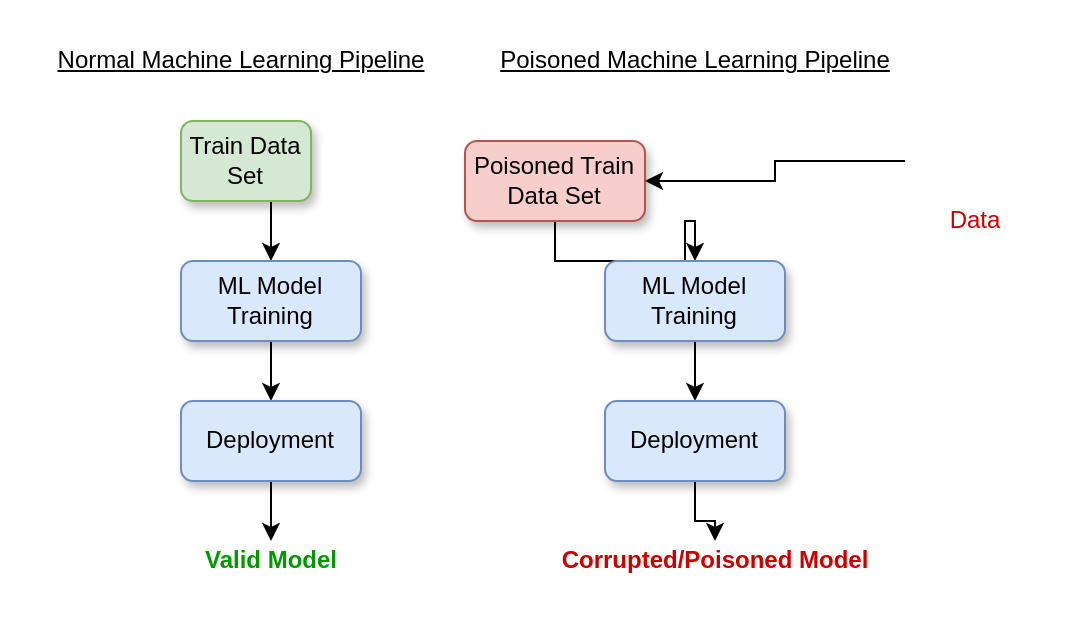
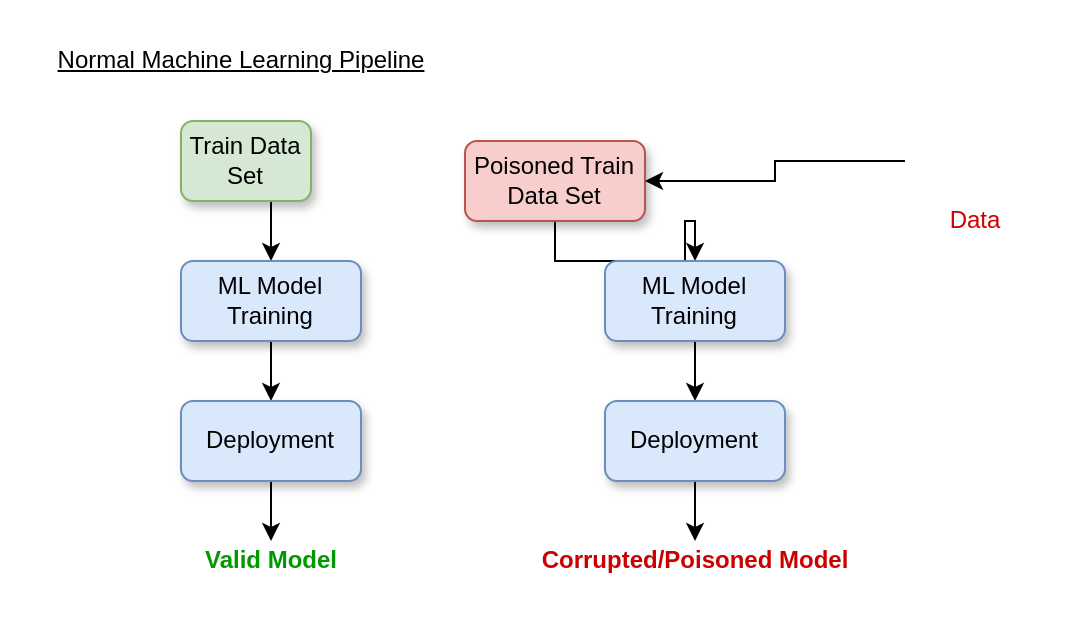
(695, 61) -> none
(715, 561) -> (695, 561)
